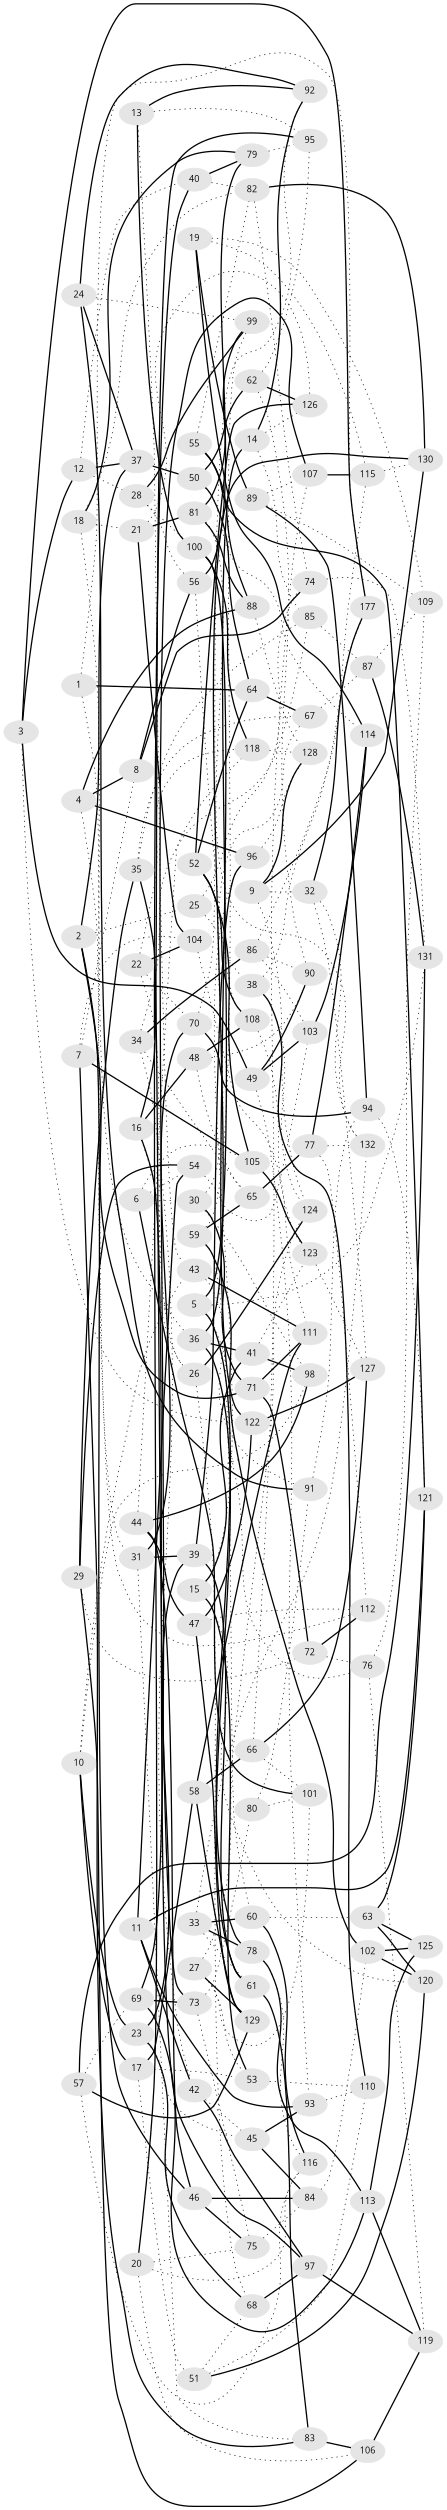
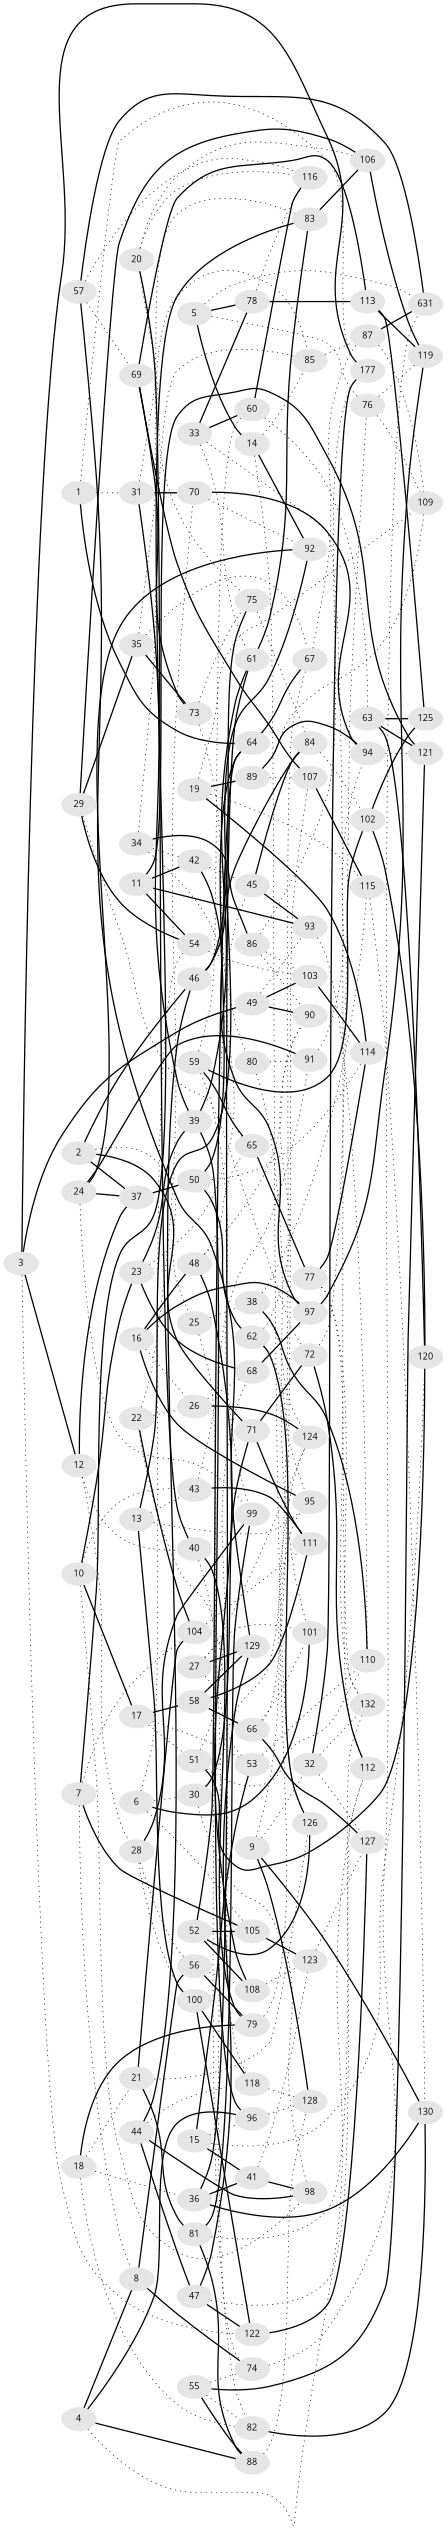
(279, 387) -> (223, 2378)
(425, 957) -> (425, 304)
